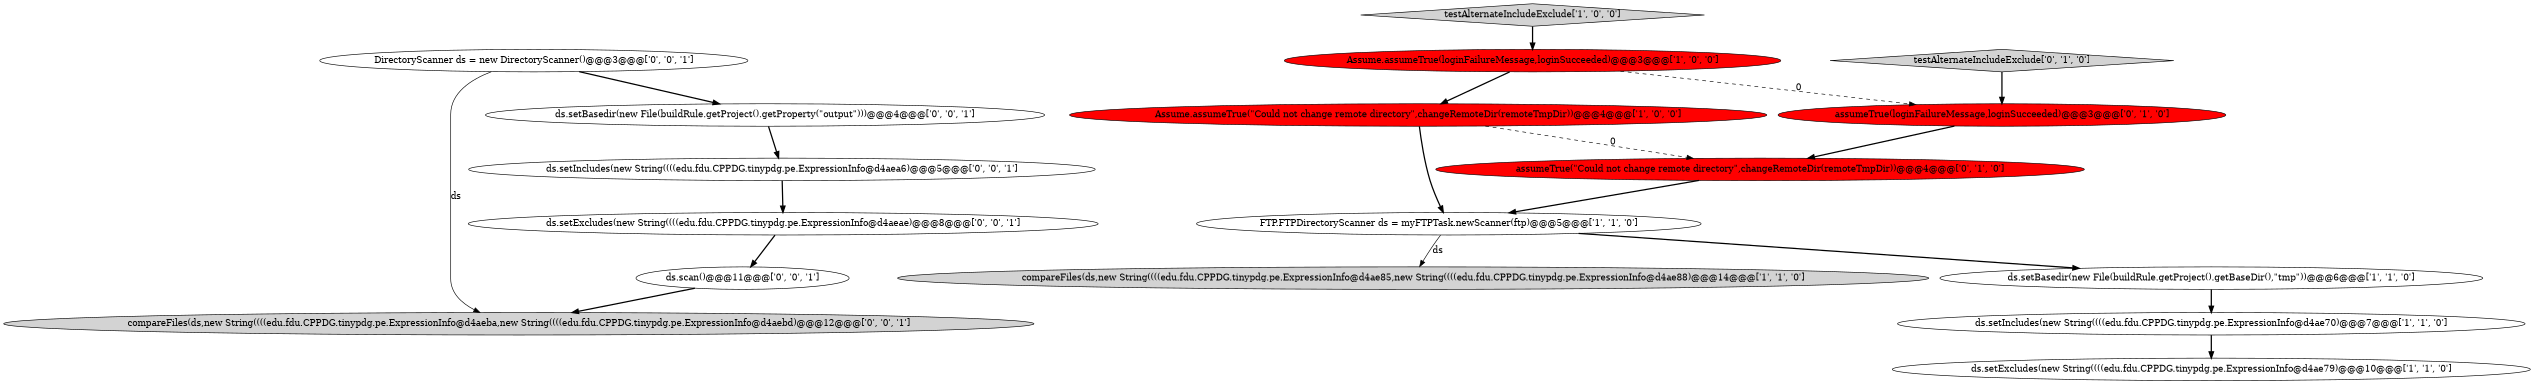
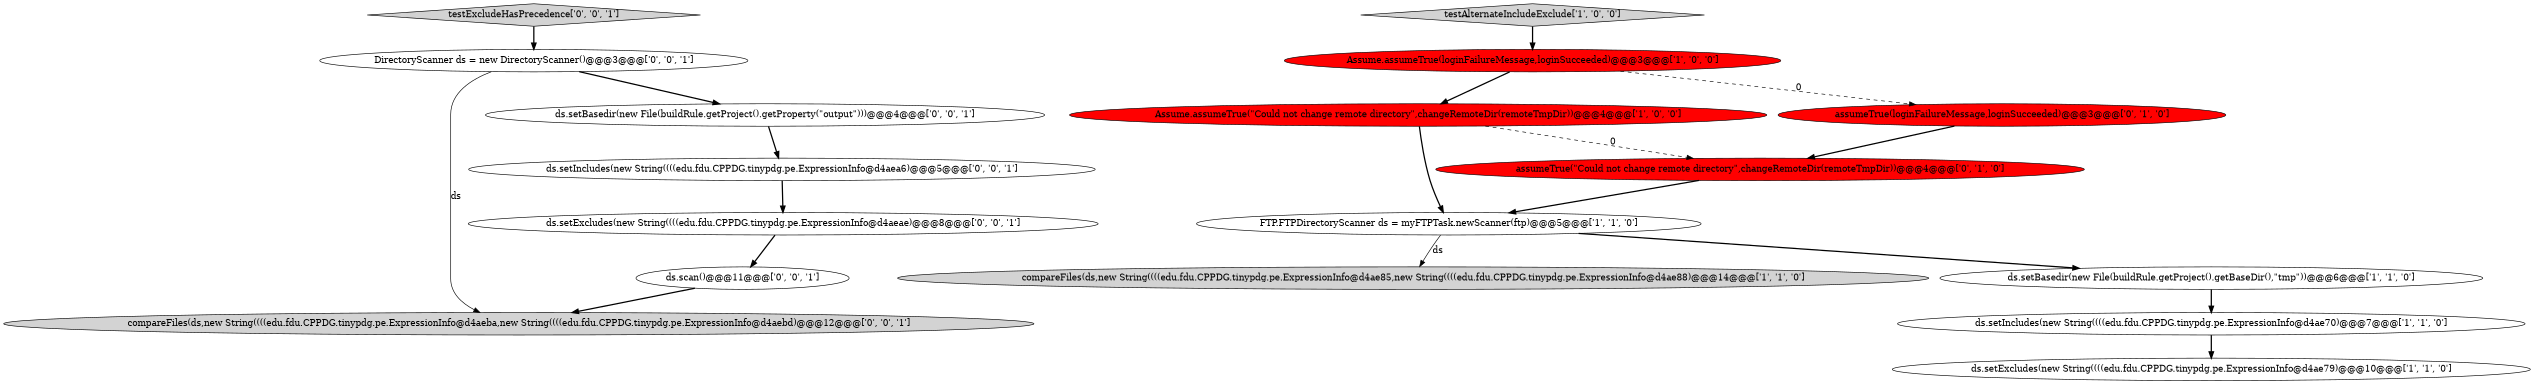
none -> (534, 15)
(2002, 61) -> none
